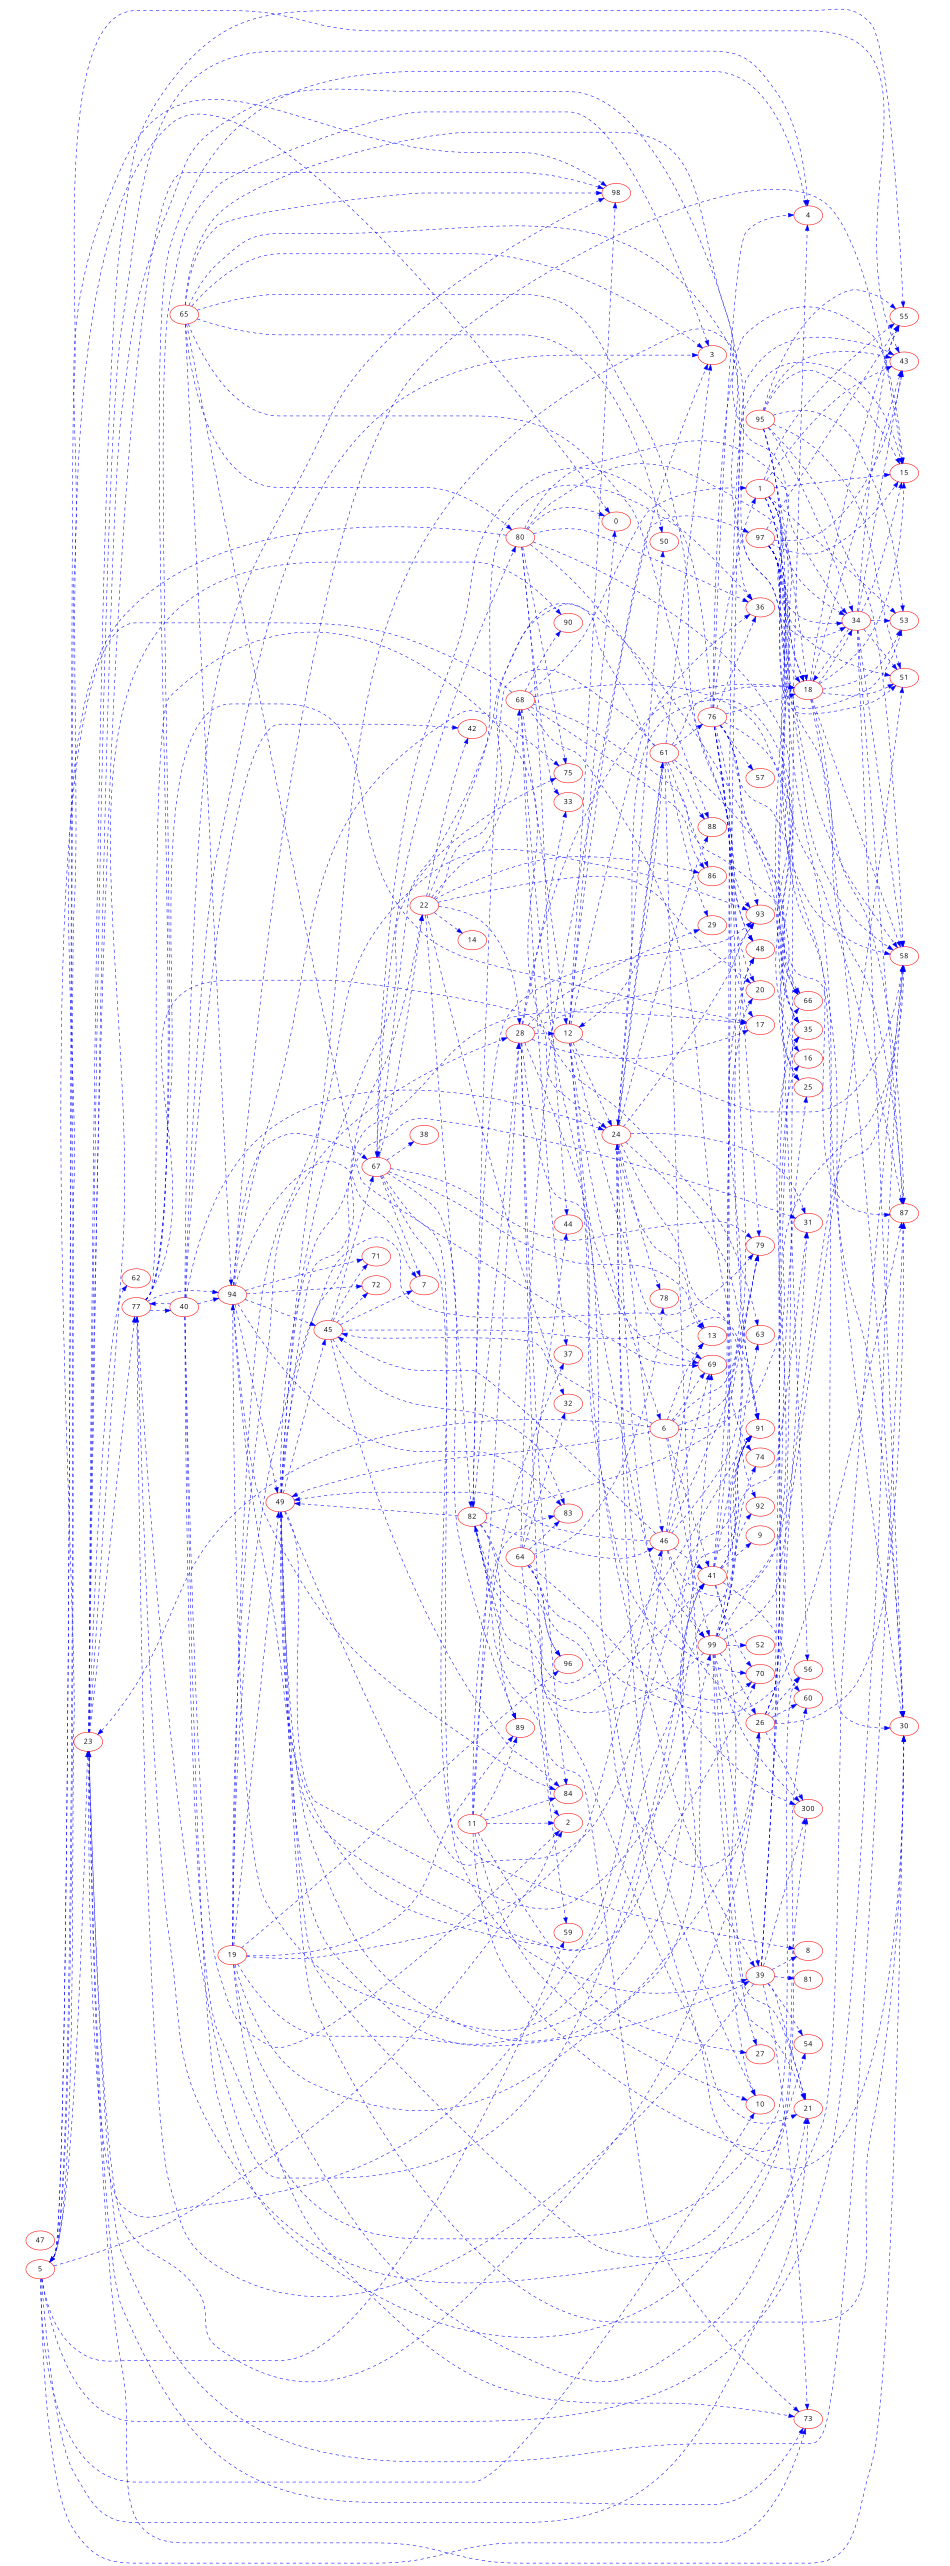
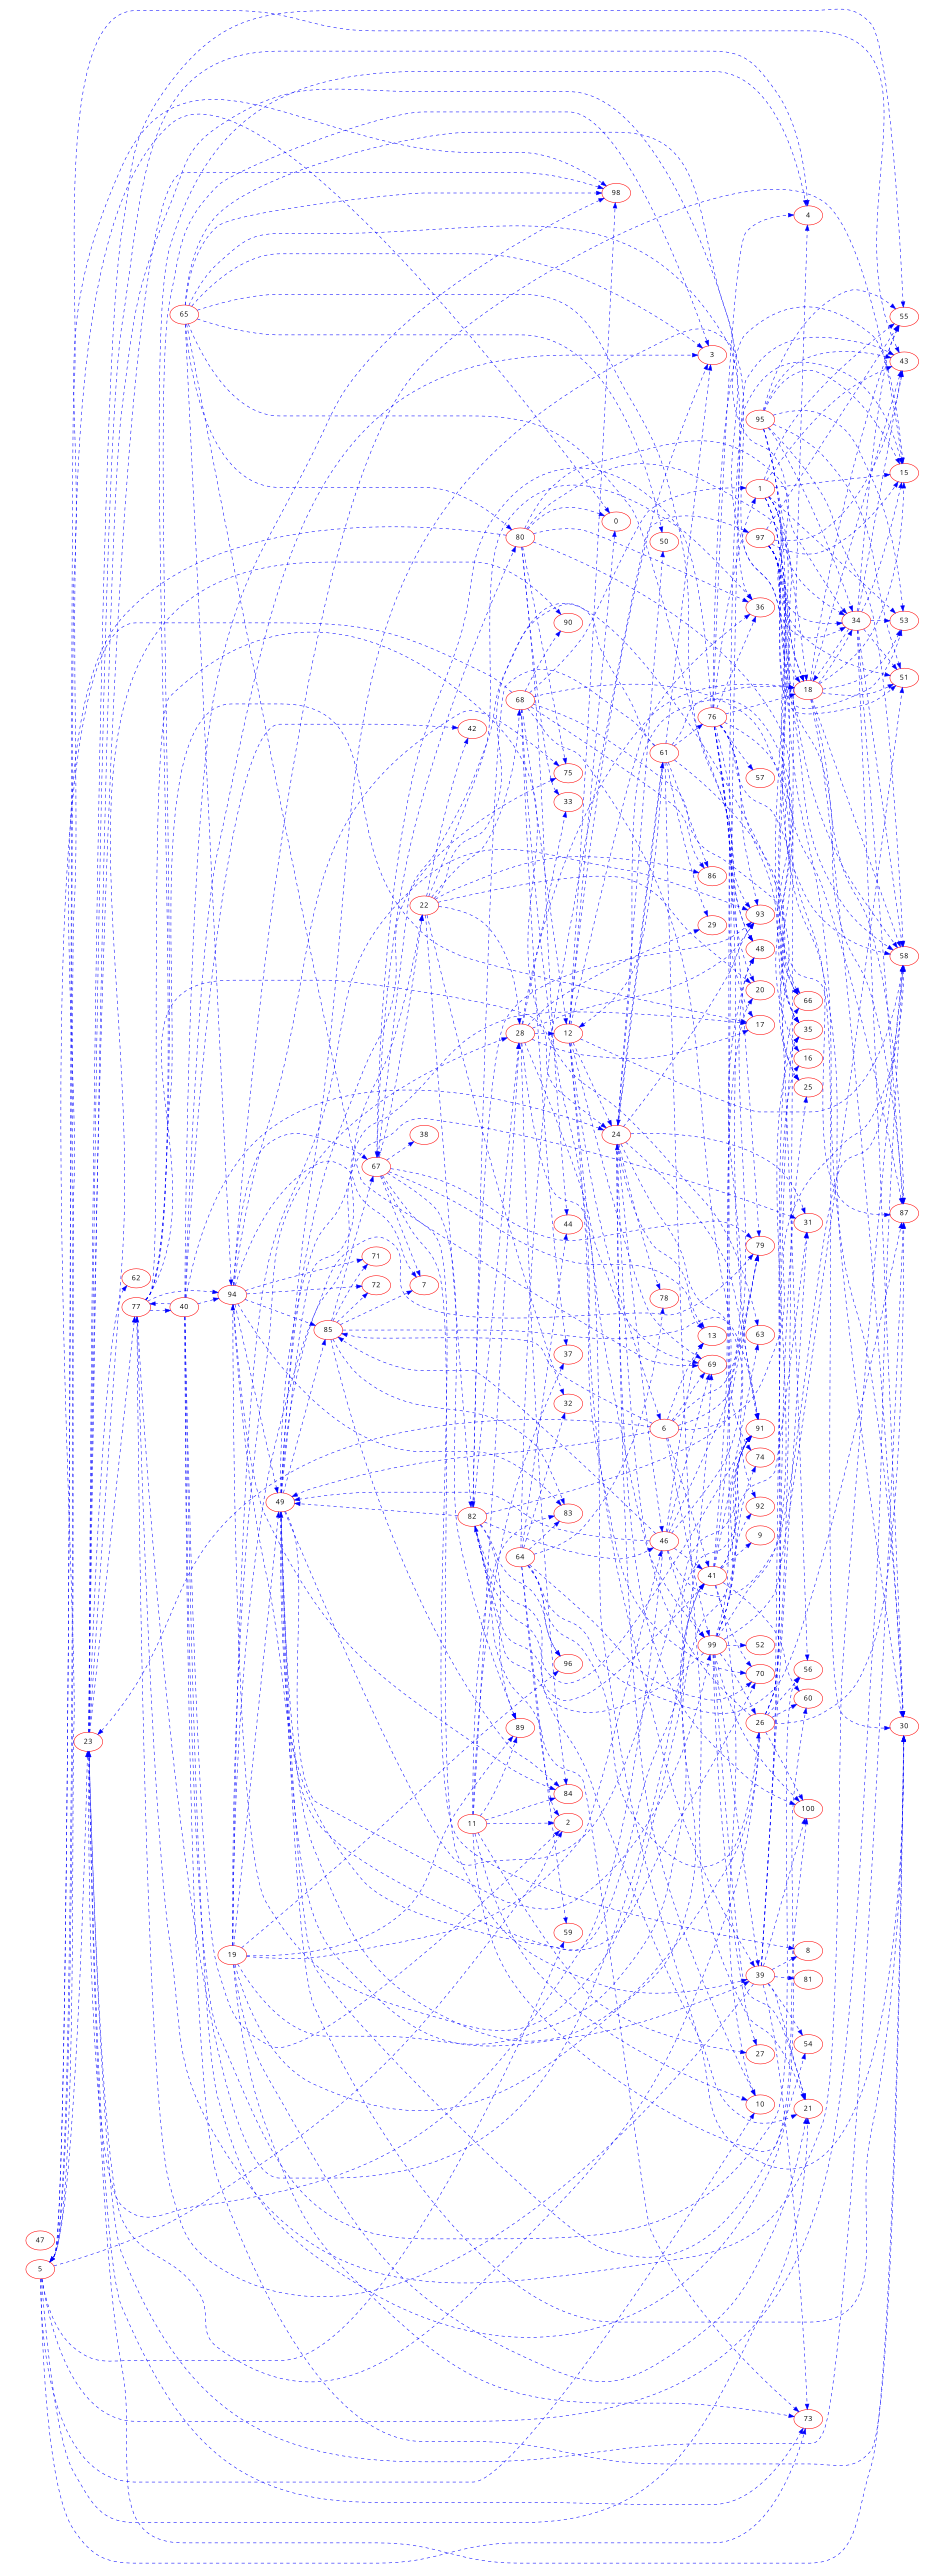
(712, 827) -> none
(472, 940) -> none
(328, 1330) -> (328, 1330)
(532, 1428) -> (535, 1690)
(808, 1809) -> (808, 1809)
none -> (400, 2436)
